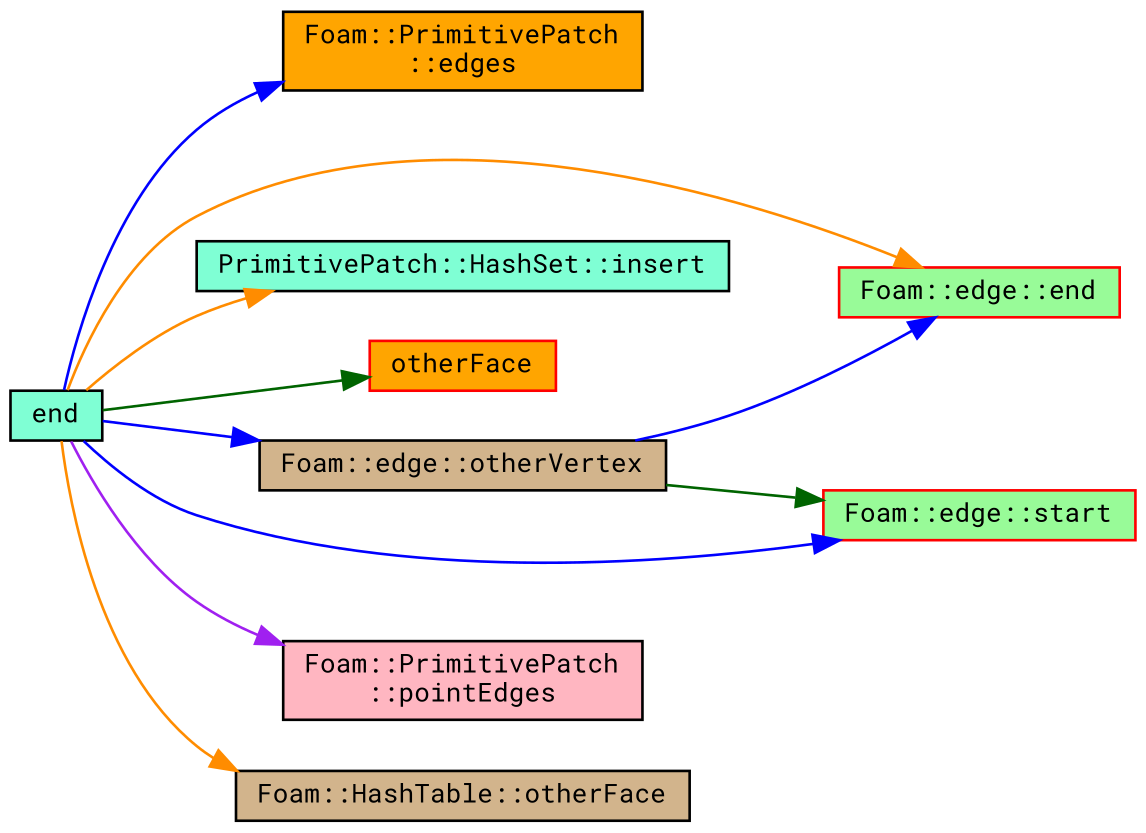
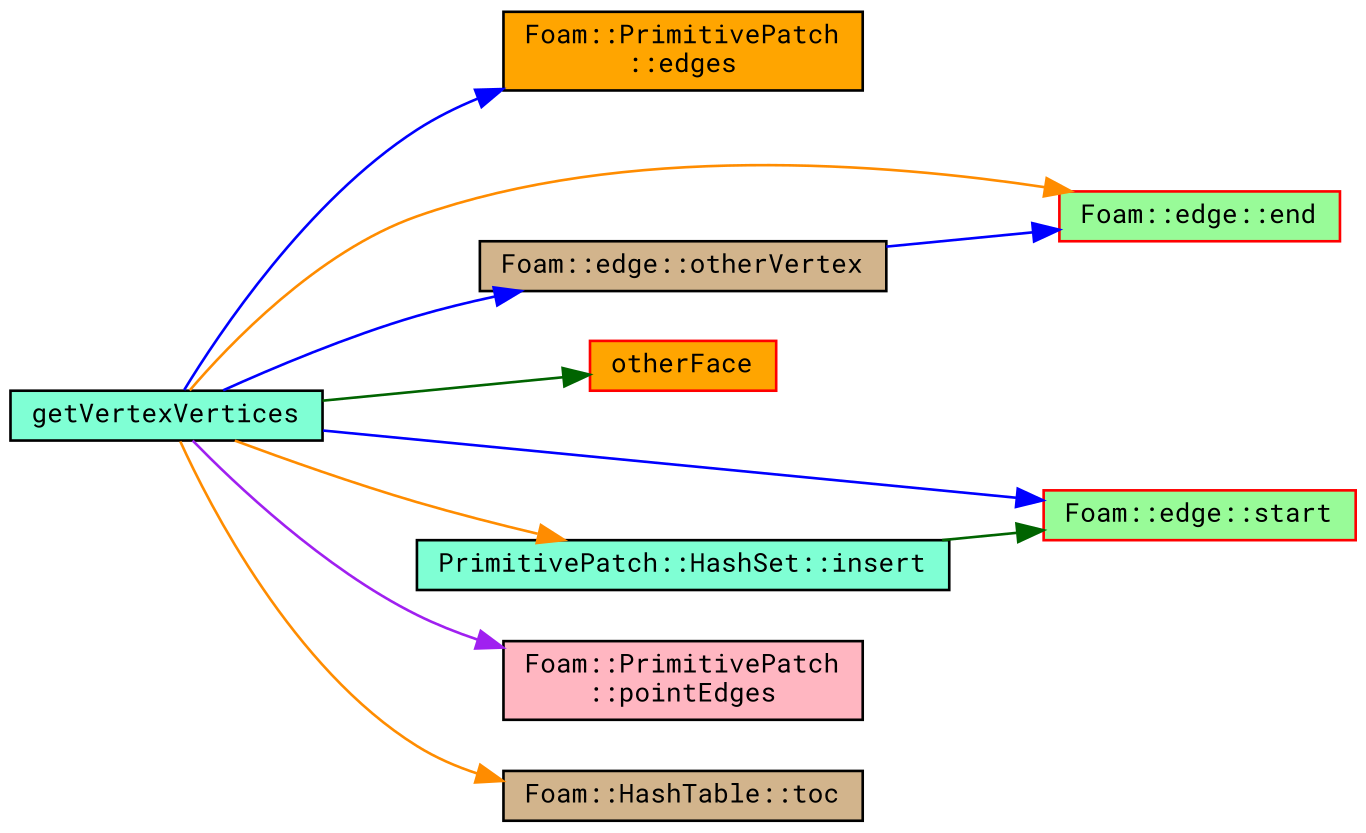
(56, 416) -> (167, 416)
(731, 491) -> (979, 536)
(463, 796) -> (683, 796)
